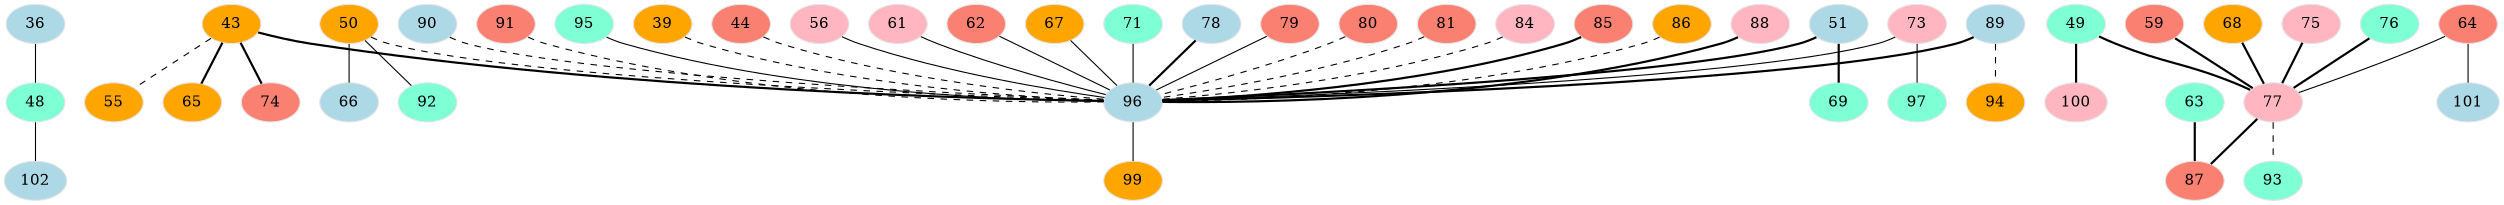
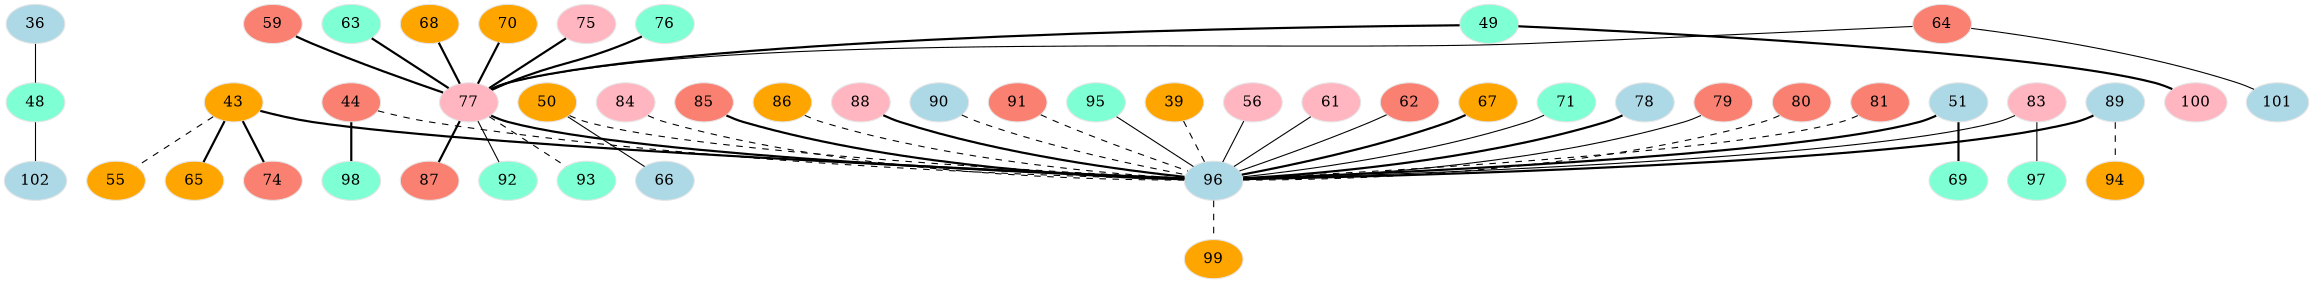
none -> (508, 24)
(1917, 24) -> (2037, 102)
(388, 63) -> (491, 147)
(1094, 63) -> (1355, 150)
(1133, 142) -> (1214, 220)
(2195, 142) -> (410, 63)
none -> (836, 161)
none -> (351, 181)
